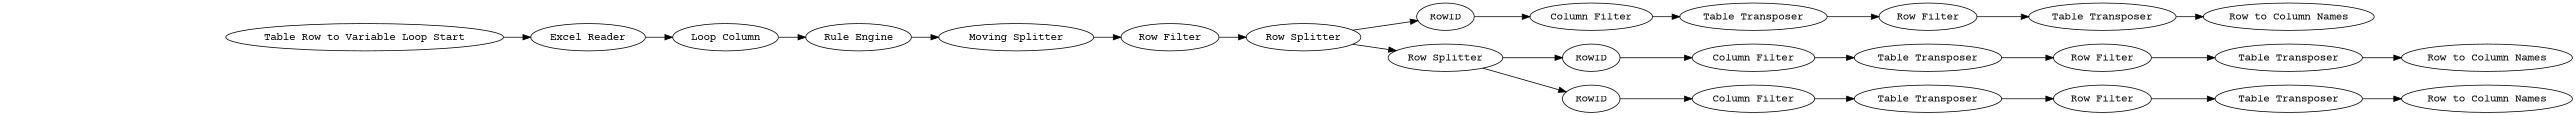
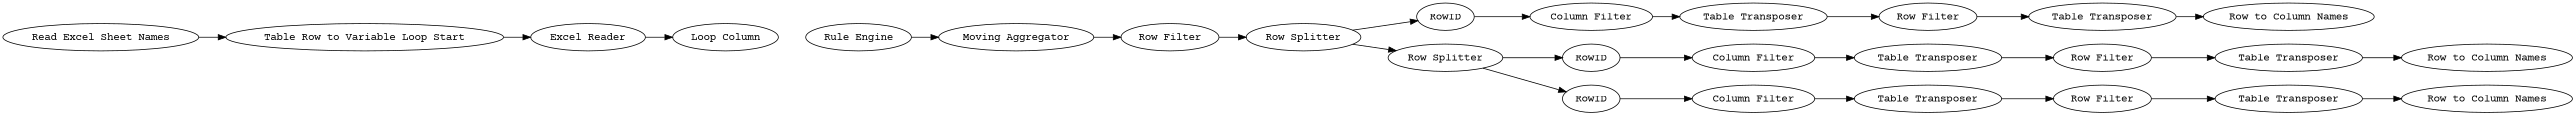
none -> (101, 37)
(788, 37) -> none
(1016, 37) -> (1016, 37)
